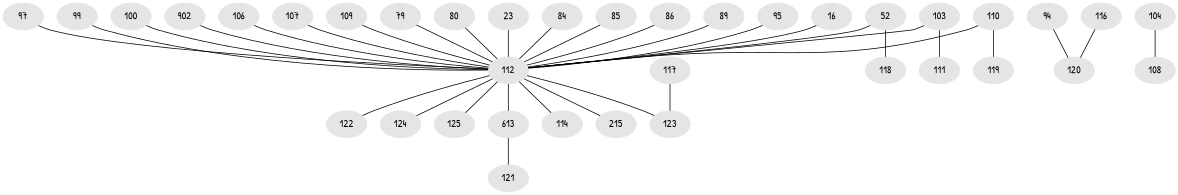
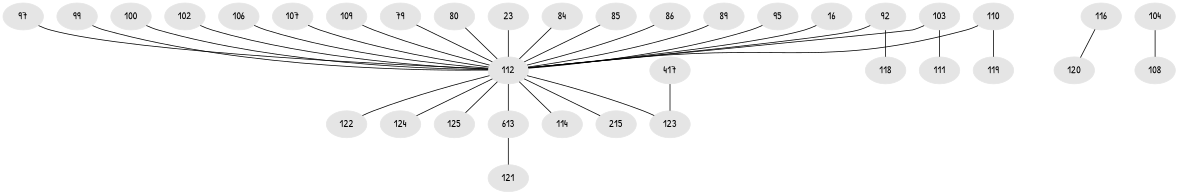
(185, 16) -> (185, 16)
(886, 16) -> (886, 16)
(1047, 16) -> none
(670, 70) -> (670, 70)
